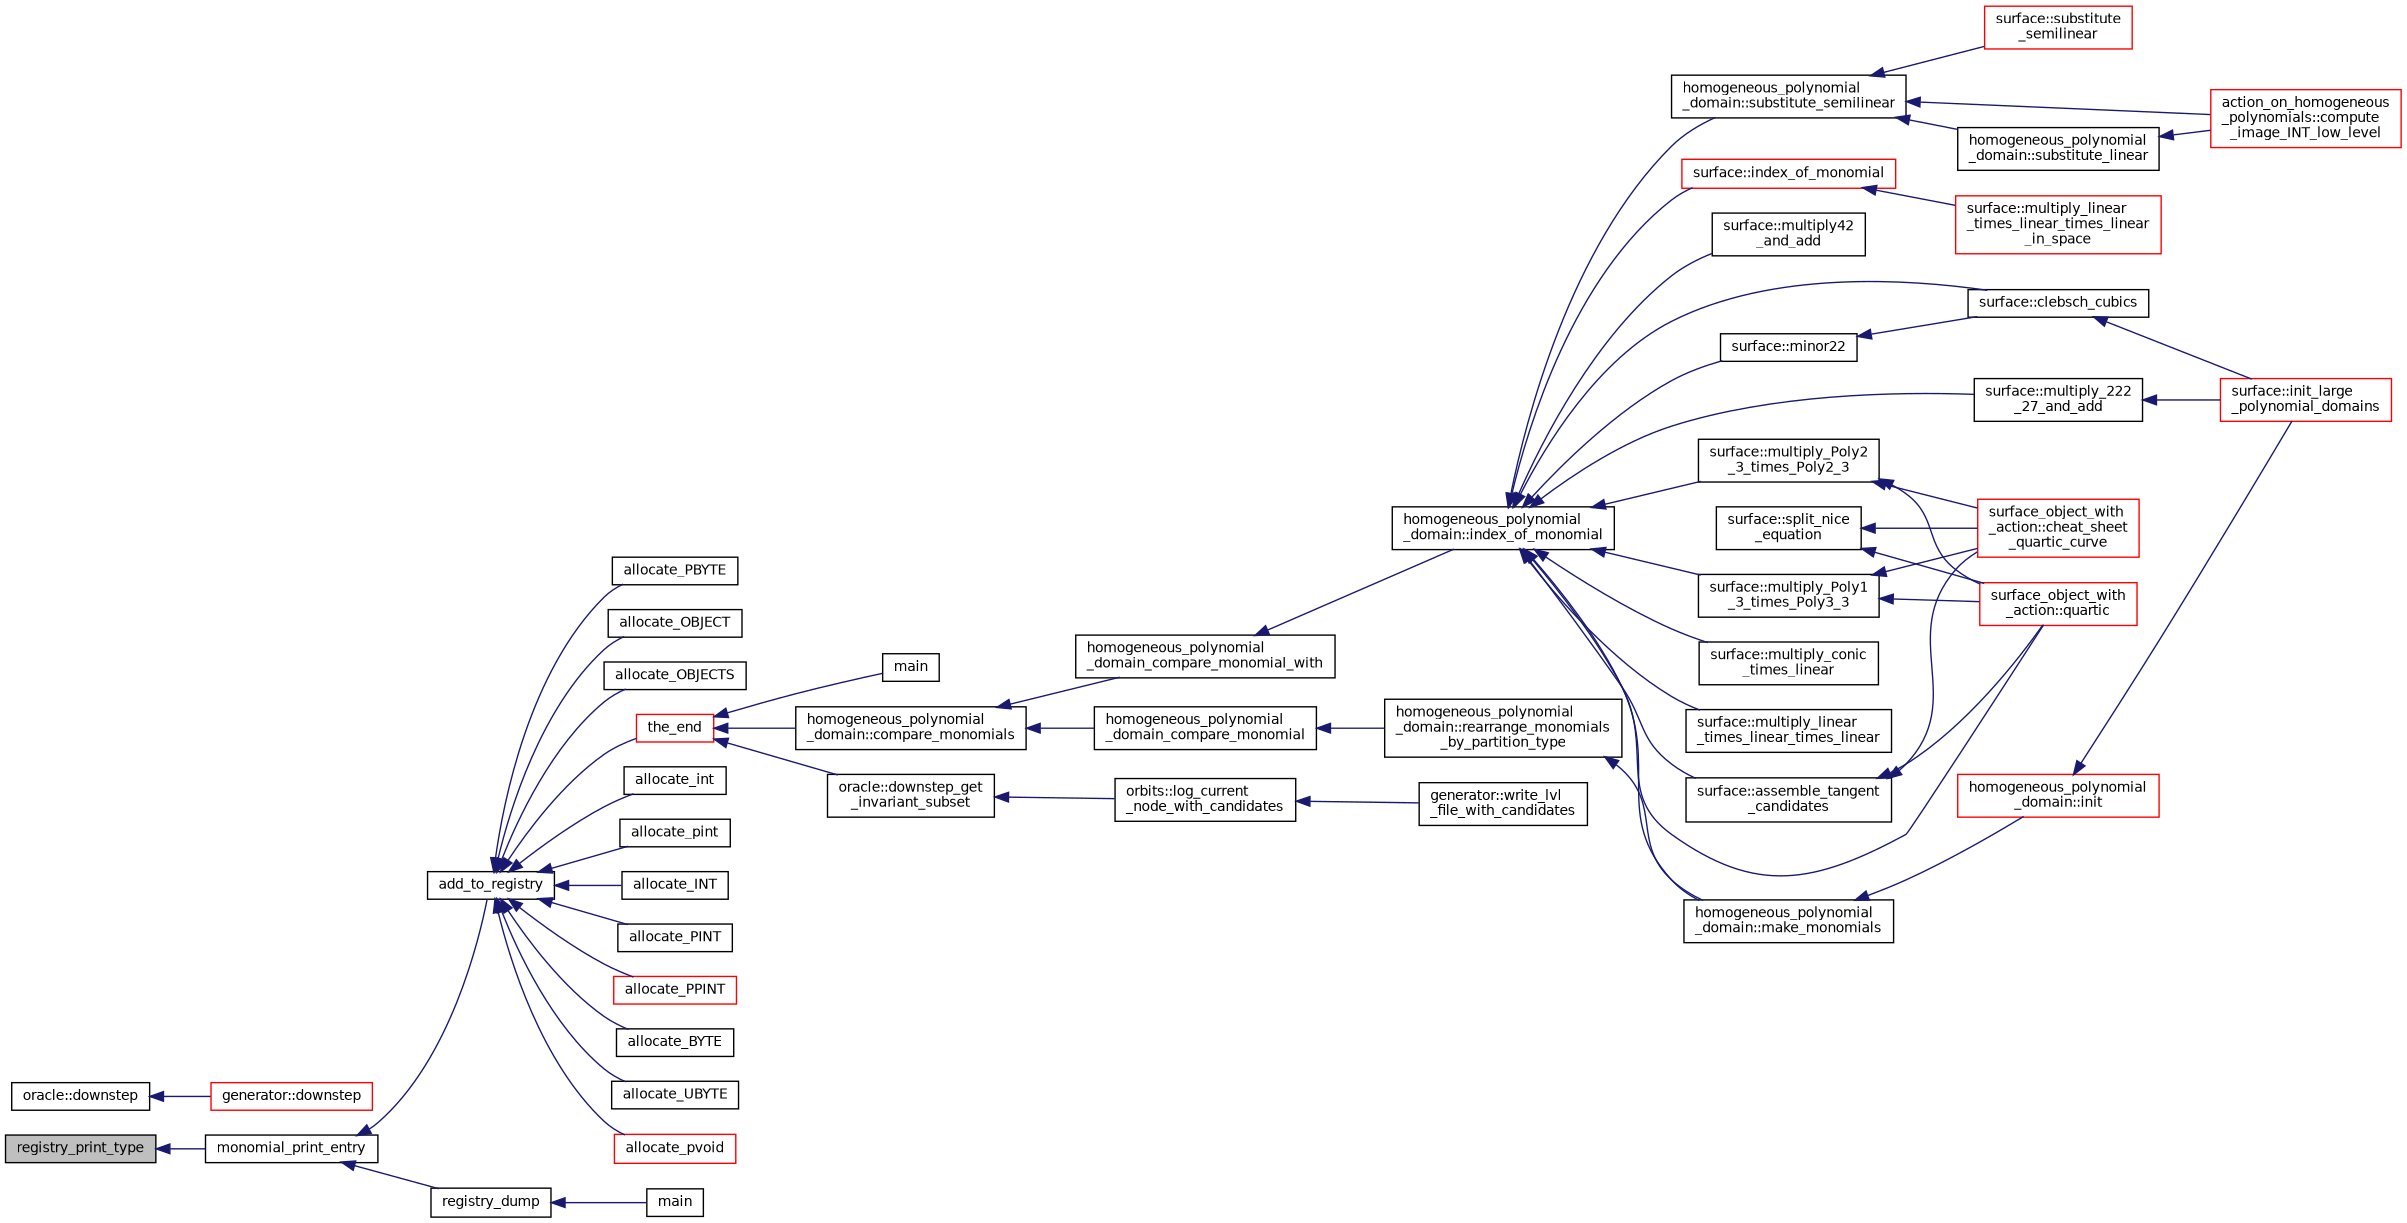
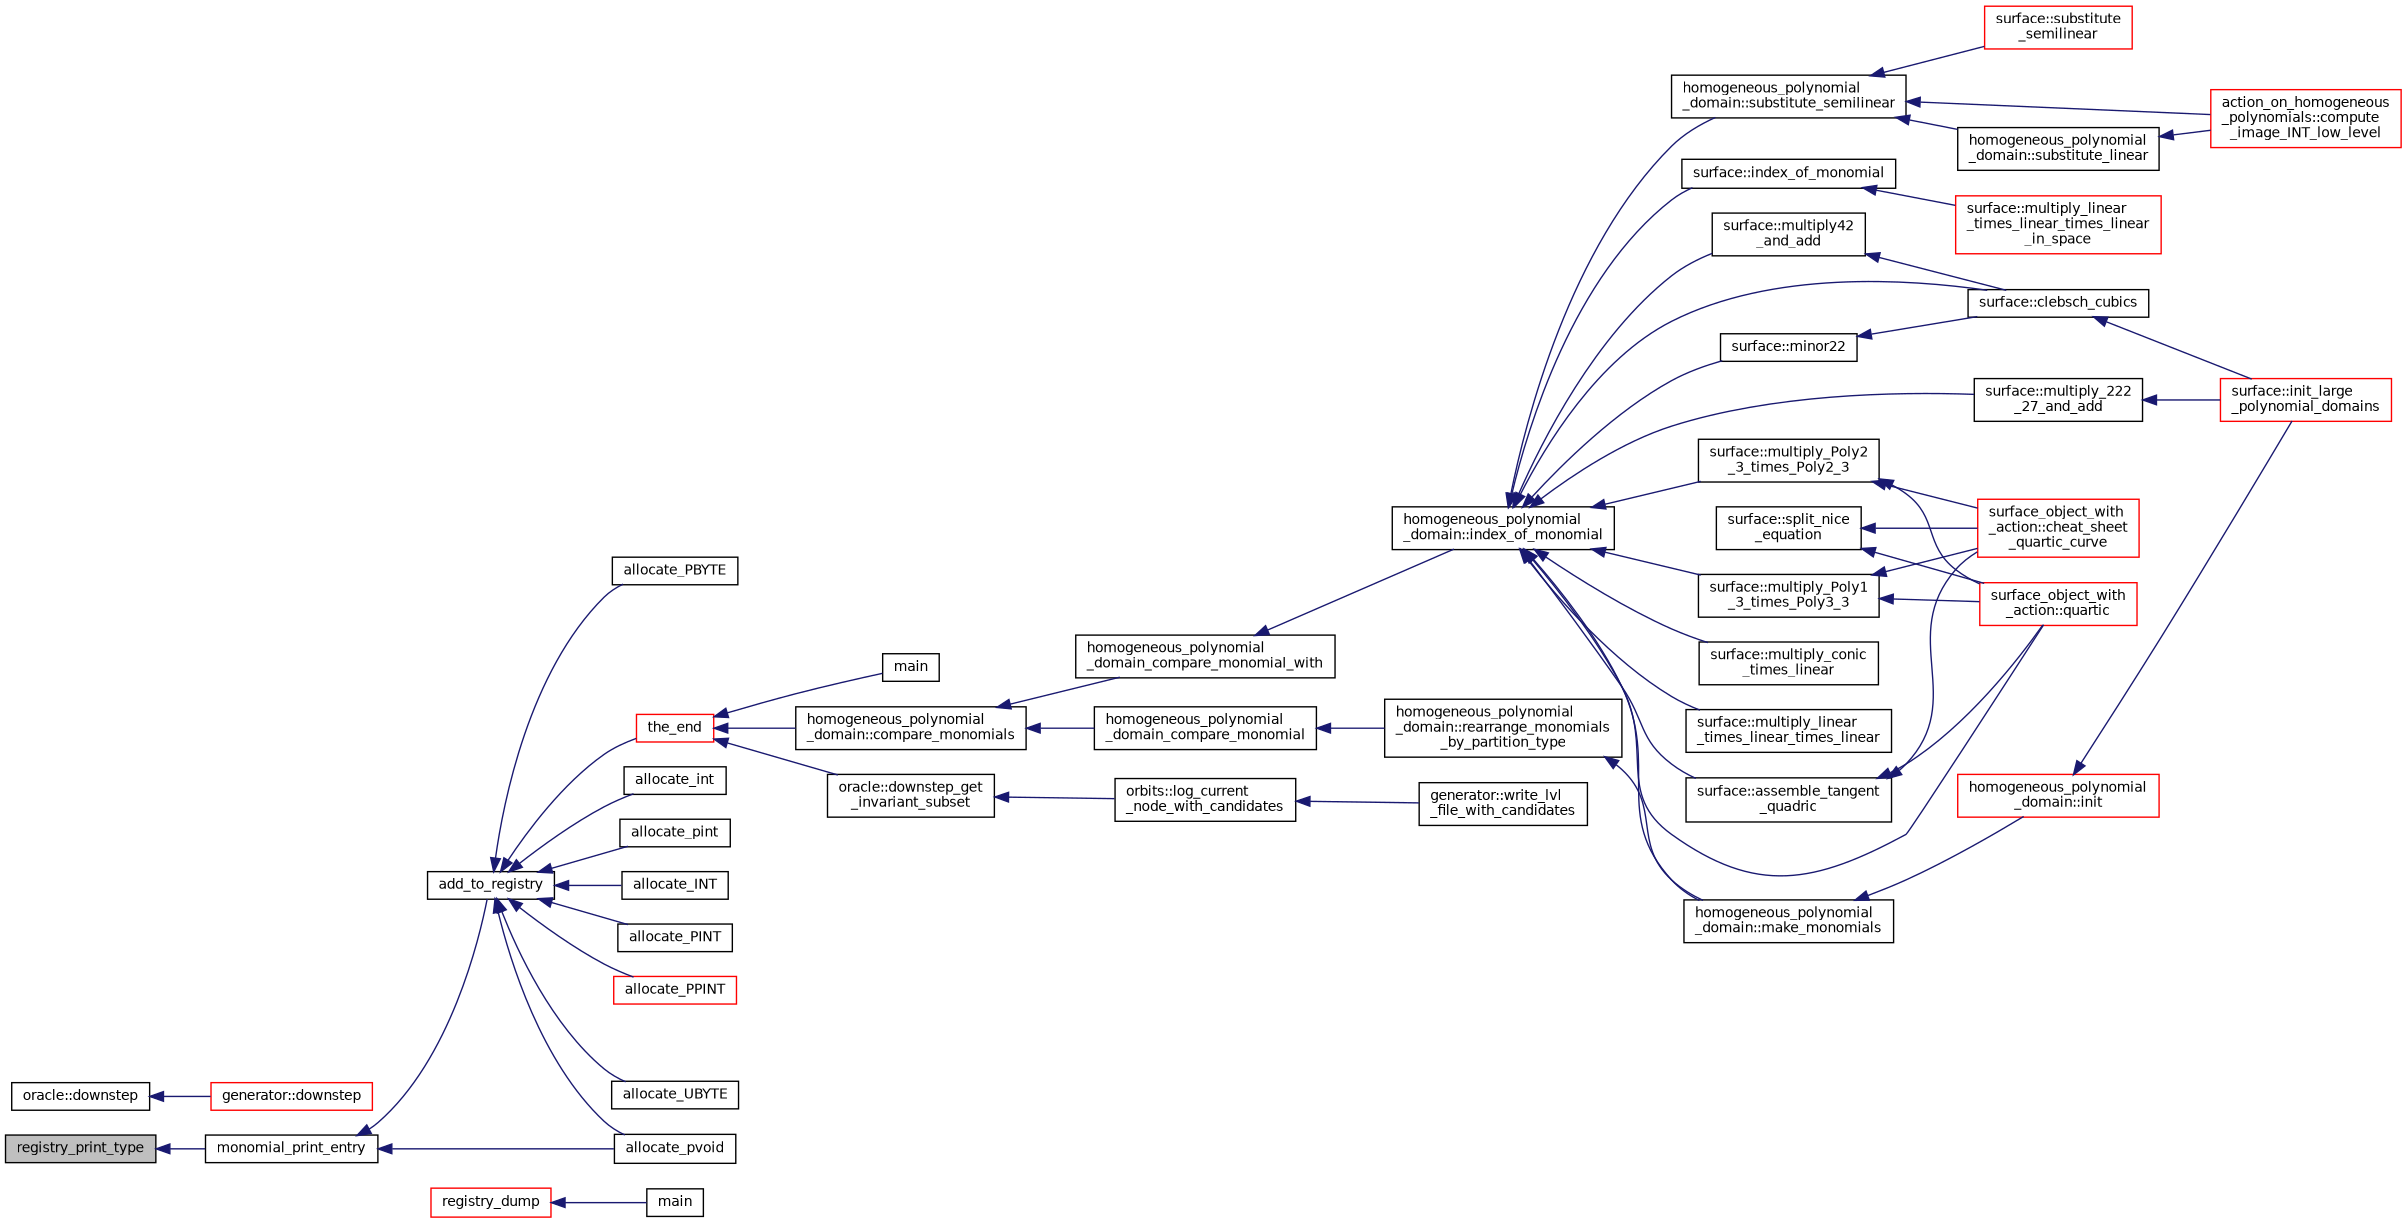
(1789, 174) -> (1789, 174)
none -> (1943, 274)
(675, 623) -> none
(675, 676) -> none
(1789, 800) -> (1789, 800)
(675, 1043) -> none
(675, 1149) -> (675, 1149)
(397, 1177) -> (503, 1149)
(491, 1203) -> (491, 1203)
